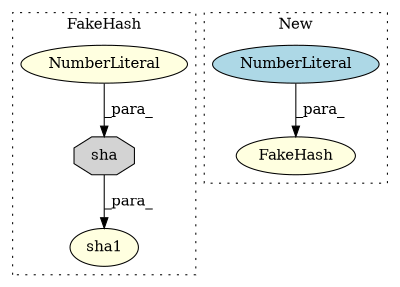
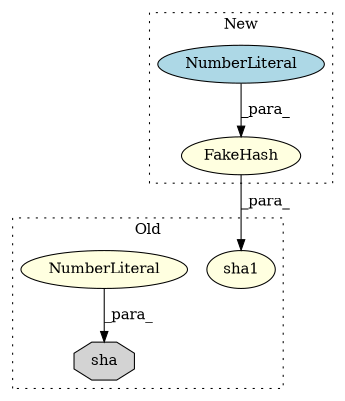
(104, 25) -> (148, 230)
(104, 196) -> (241, 207)
